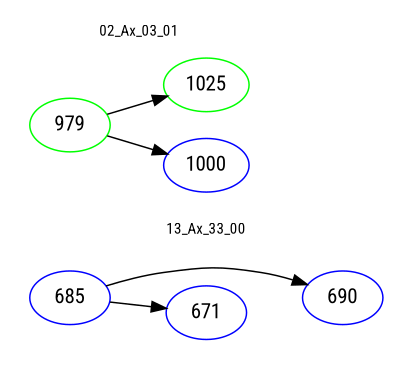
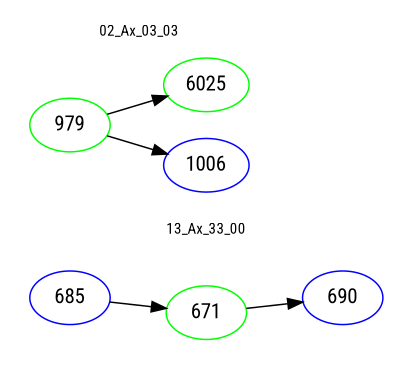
(139, 32) -> (139, 32)
(206, 85) -> (206, 85)
(206, 165) -> (206, 165)
(199, 268) -> (267, 306)
(206, 313) -> (206, 313)
